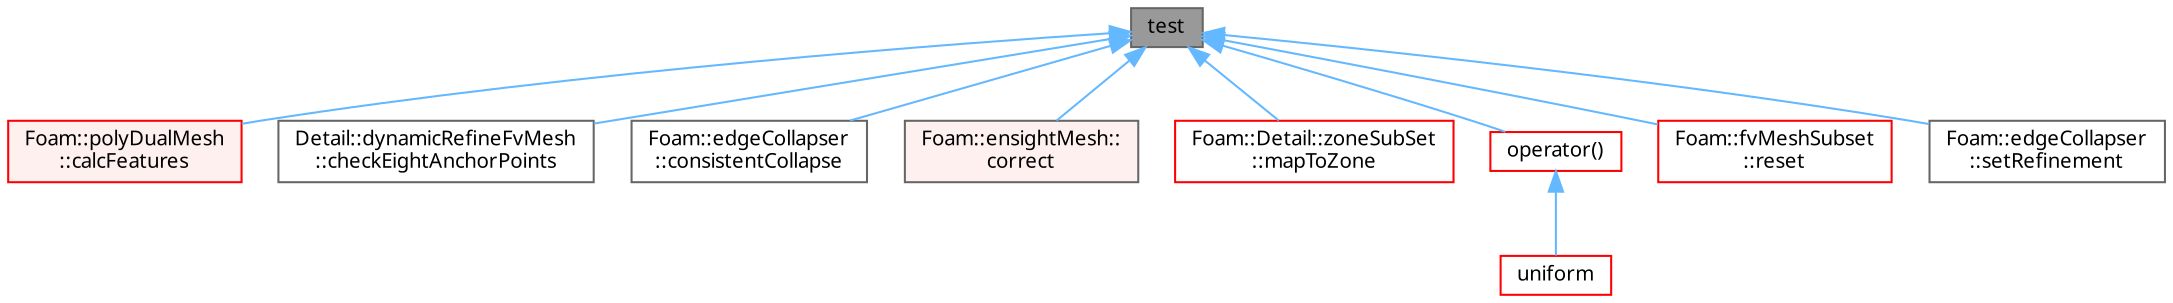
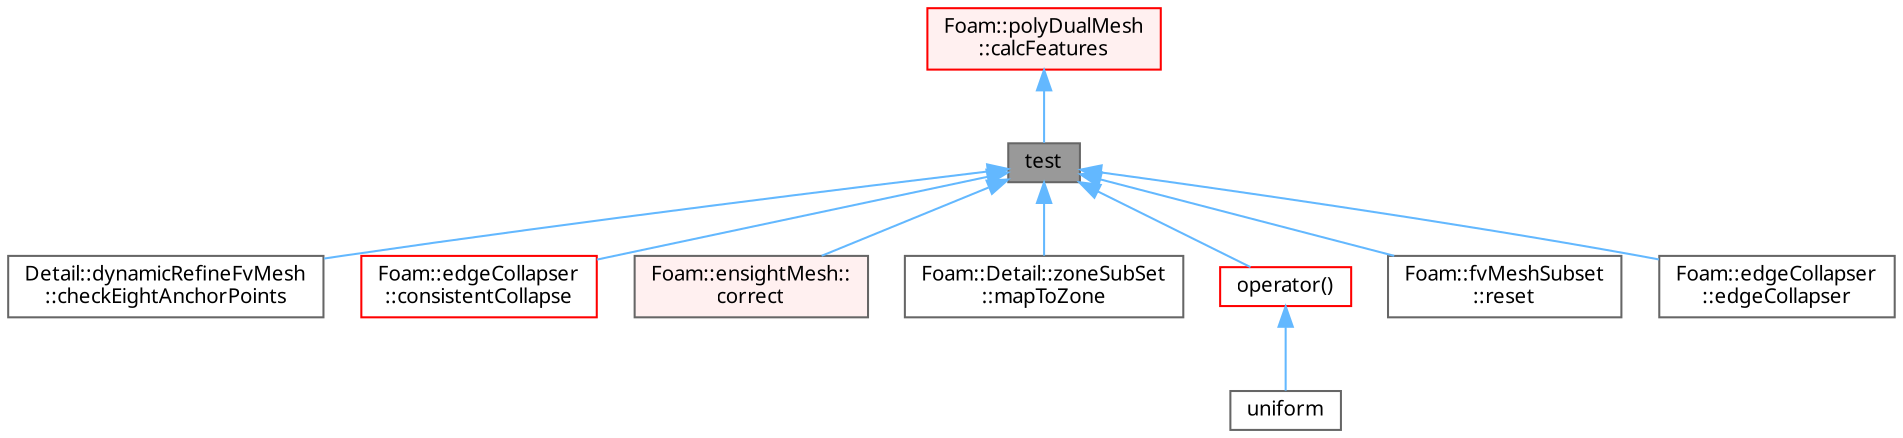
(675, 69) -> (1044, 117)
(749, 151) -> (479, 287)
(1314, 151) -> (1044, 287)
(1775, 151) -> (1505, 287)
(2047, 151) -> (1777, 287)
(1556, 275) -> (1286, 410)
